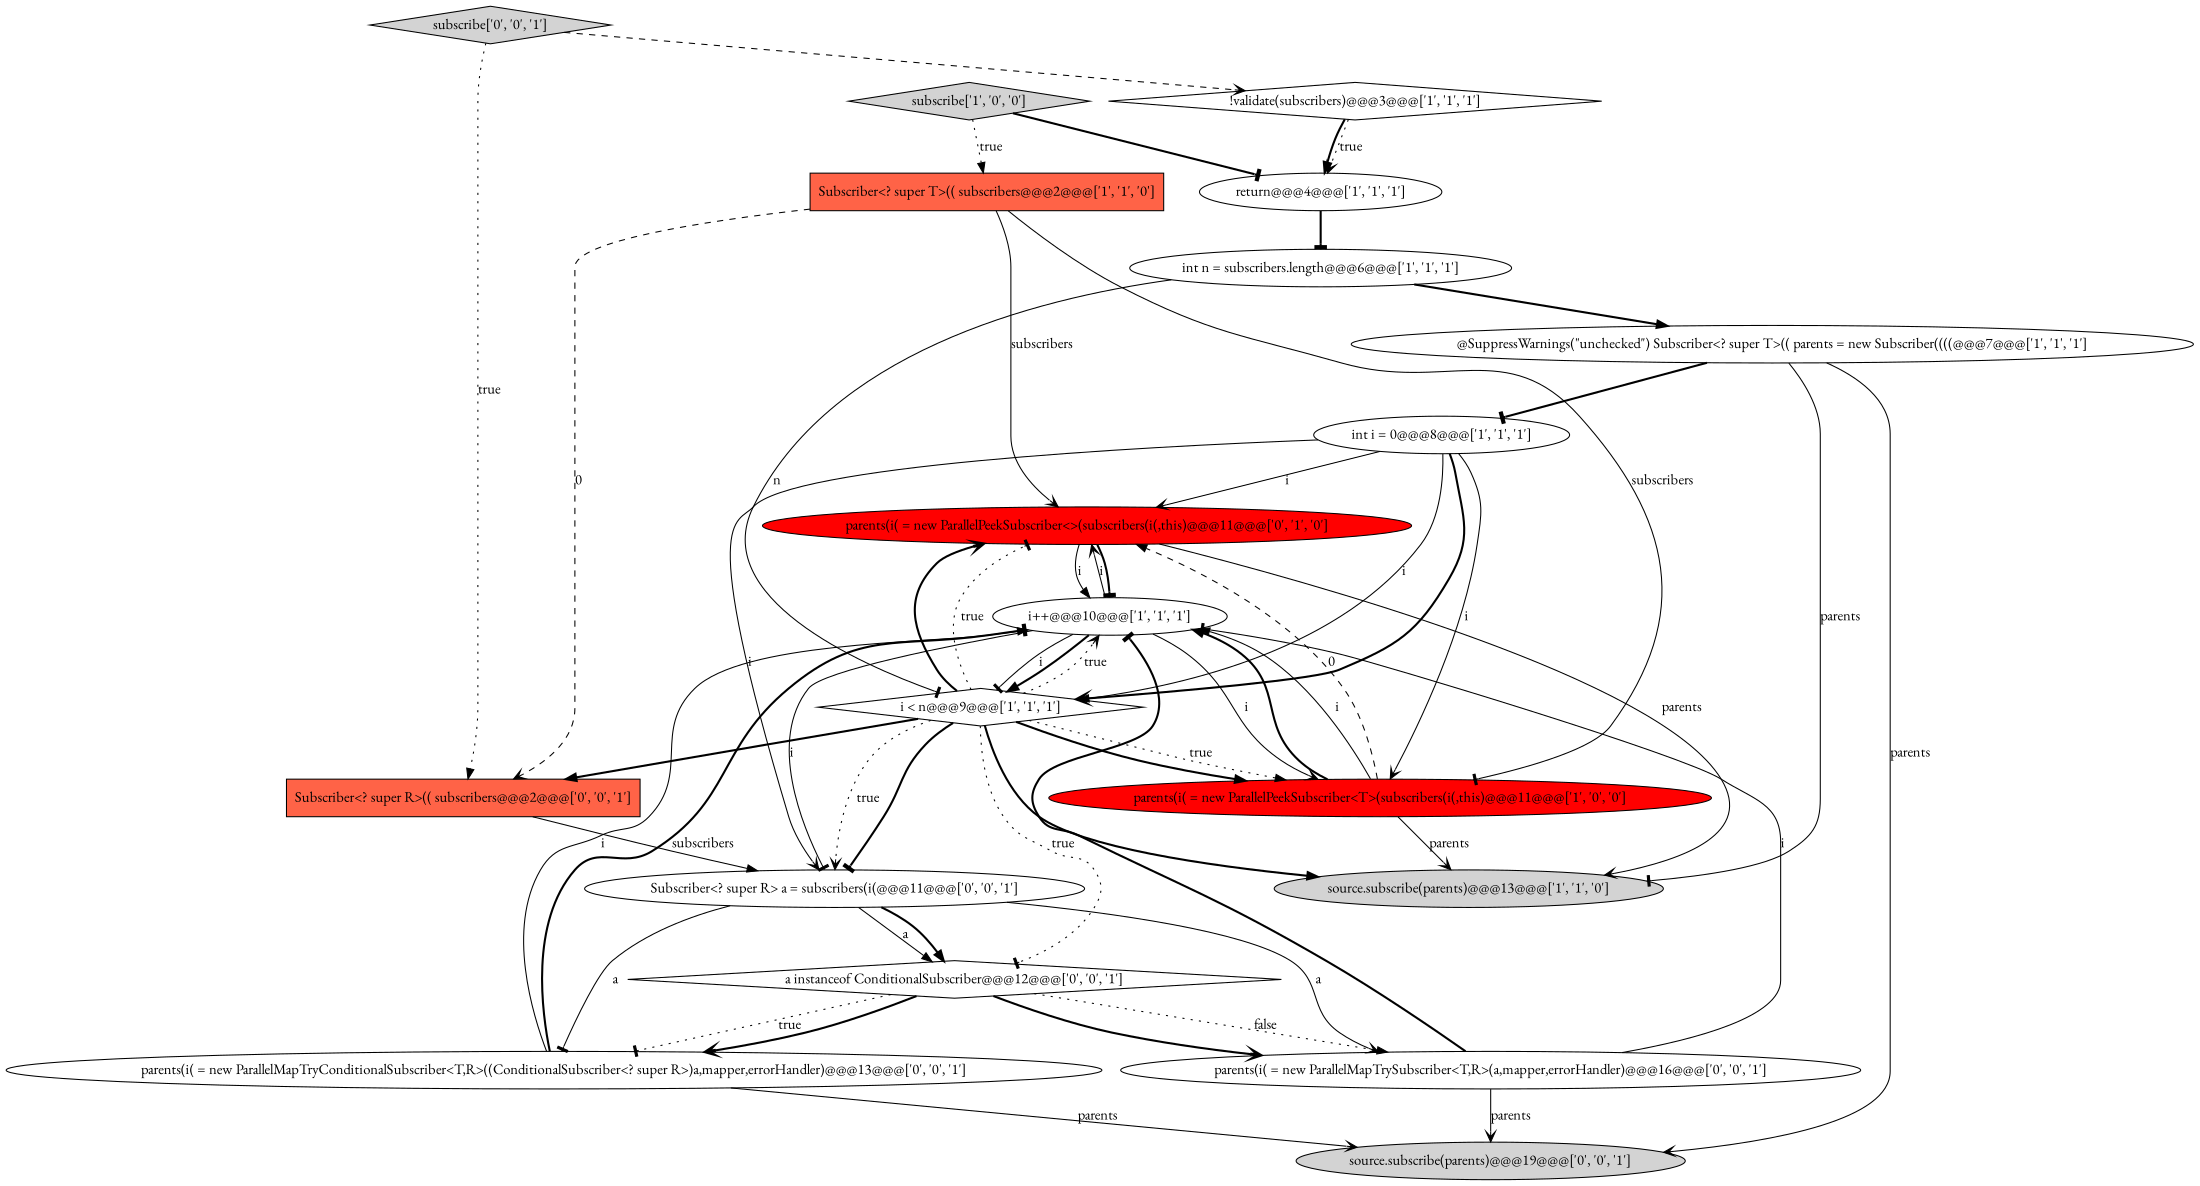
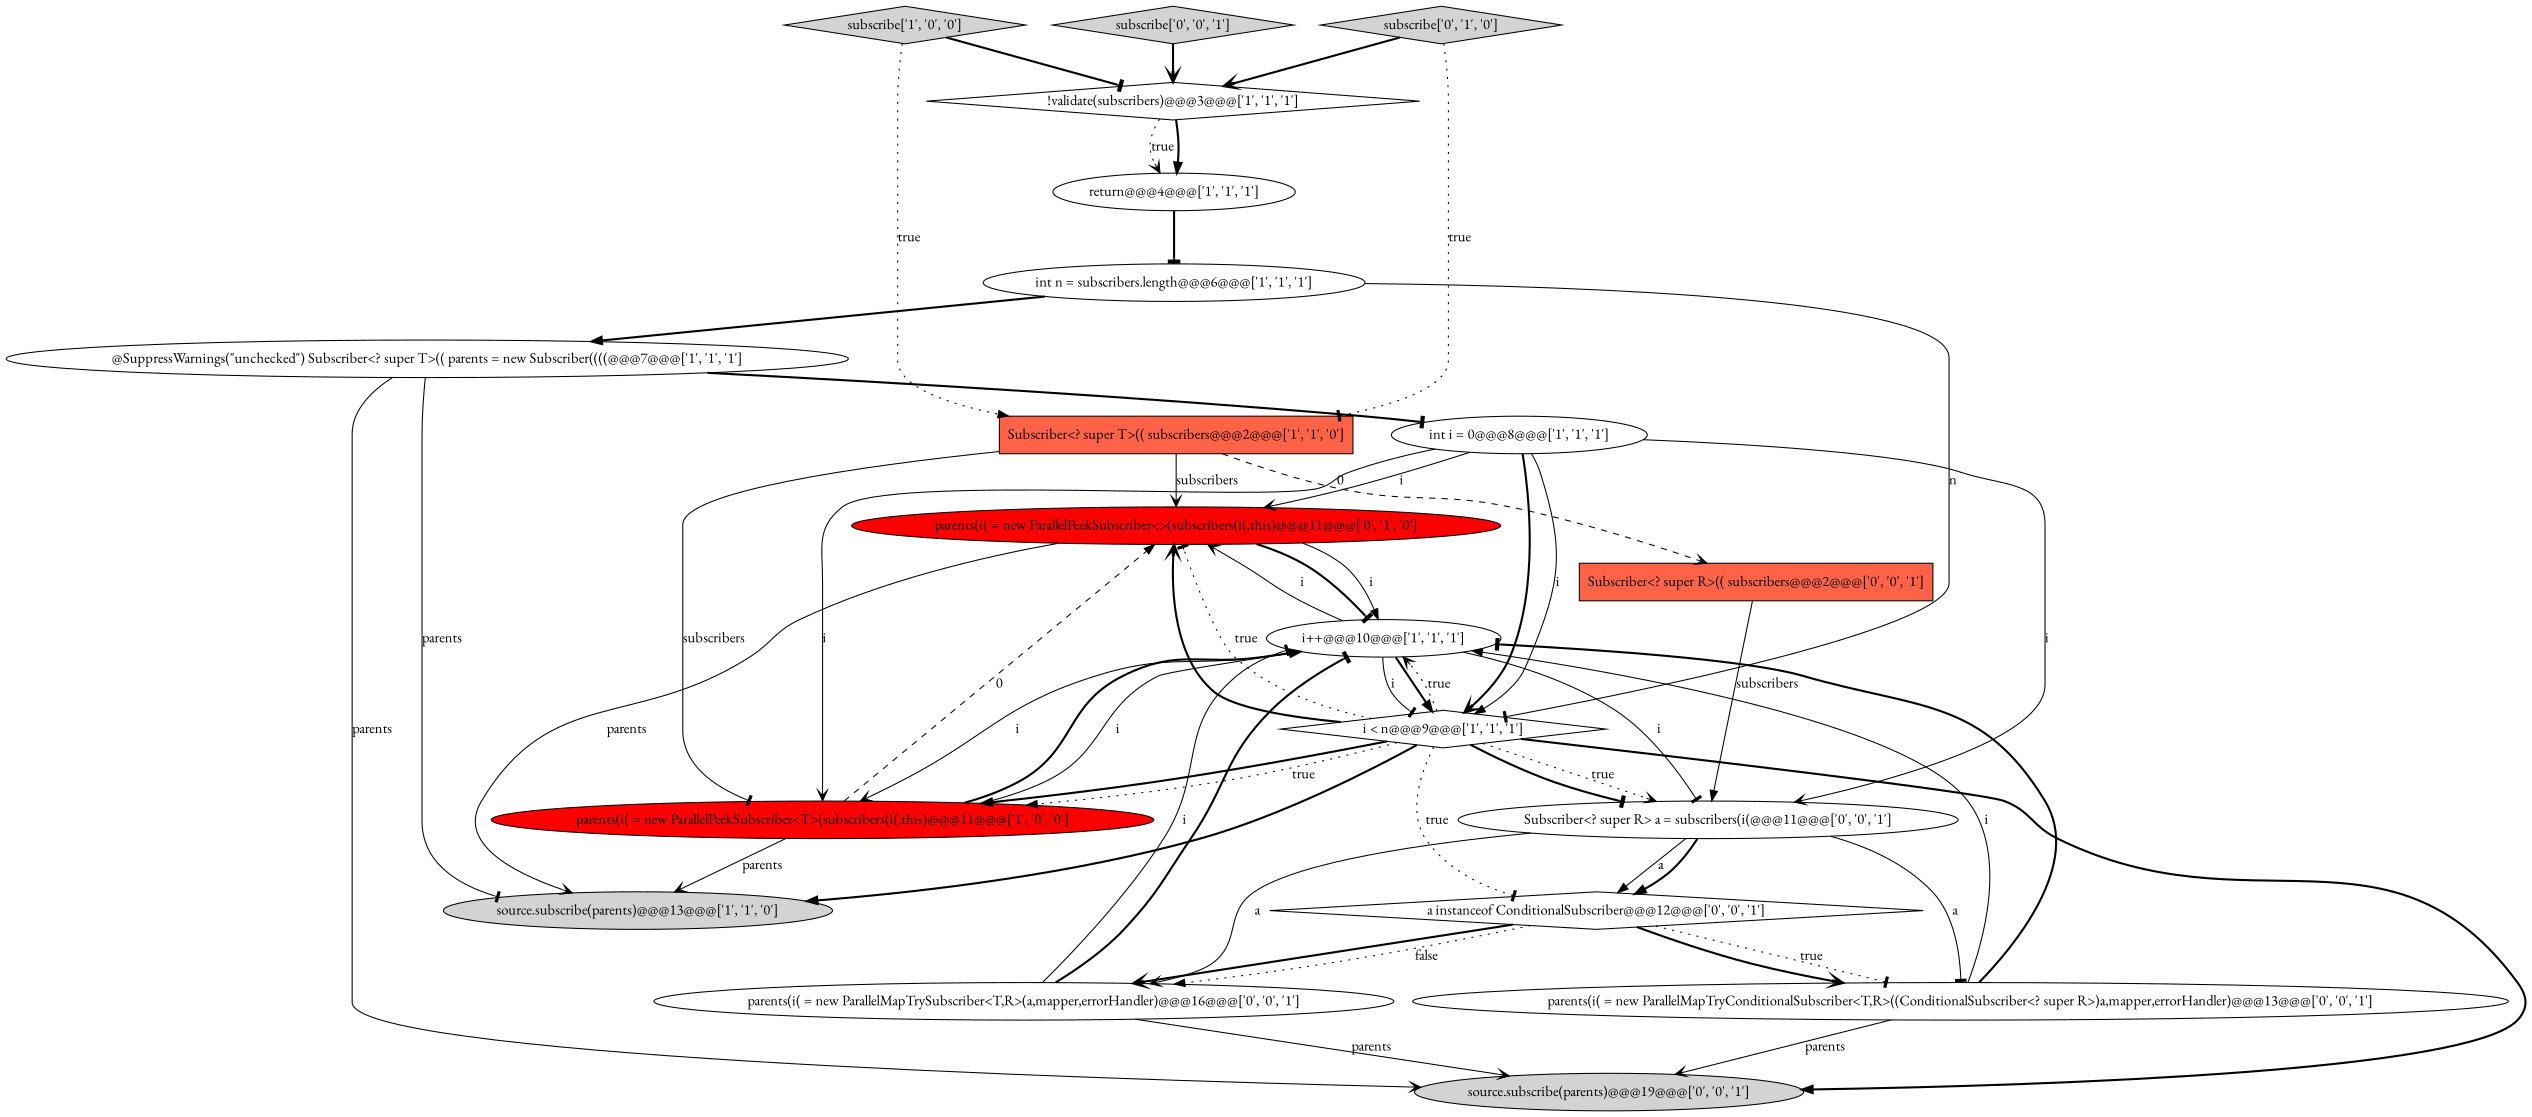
none -> (1441, 25)
(899, 61) -> (1173, 58)
(1134, 144) -> (1032, 61)
(478, 406) -> none
(747, 748) -> (2400, 895)
